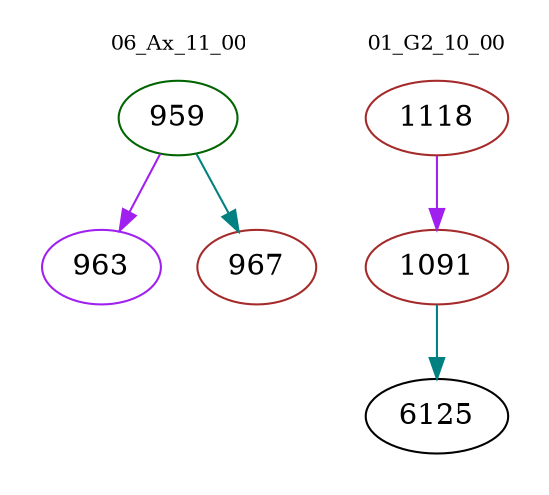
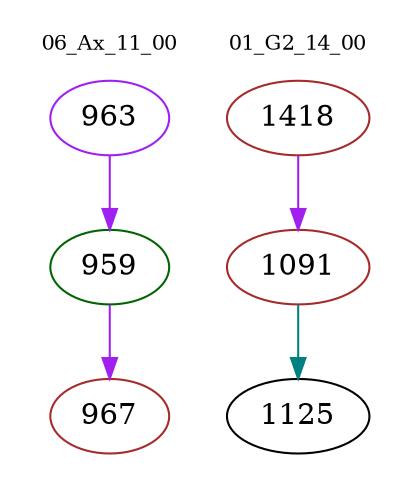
(437, 45) -> (298, 45)
(437, 118) -> (298, 118)
(145, 183) -> (110, 182)
(212, 183) -> (110, 332)
(437, 416) -> (298, 416)
